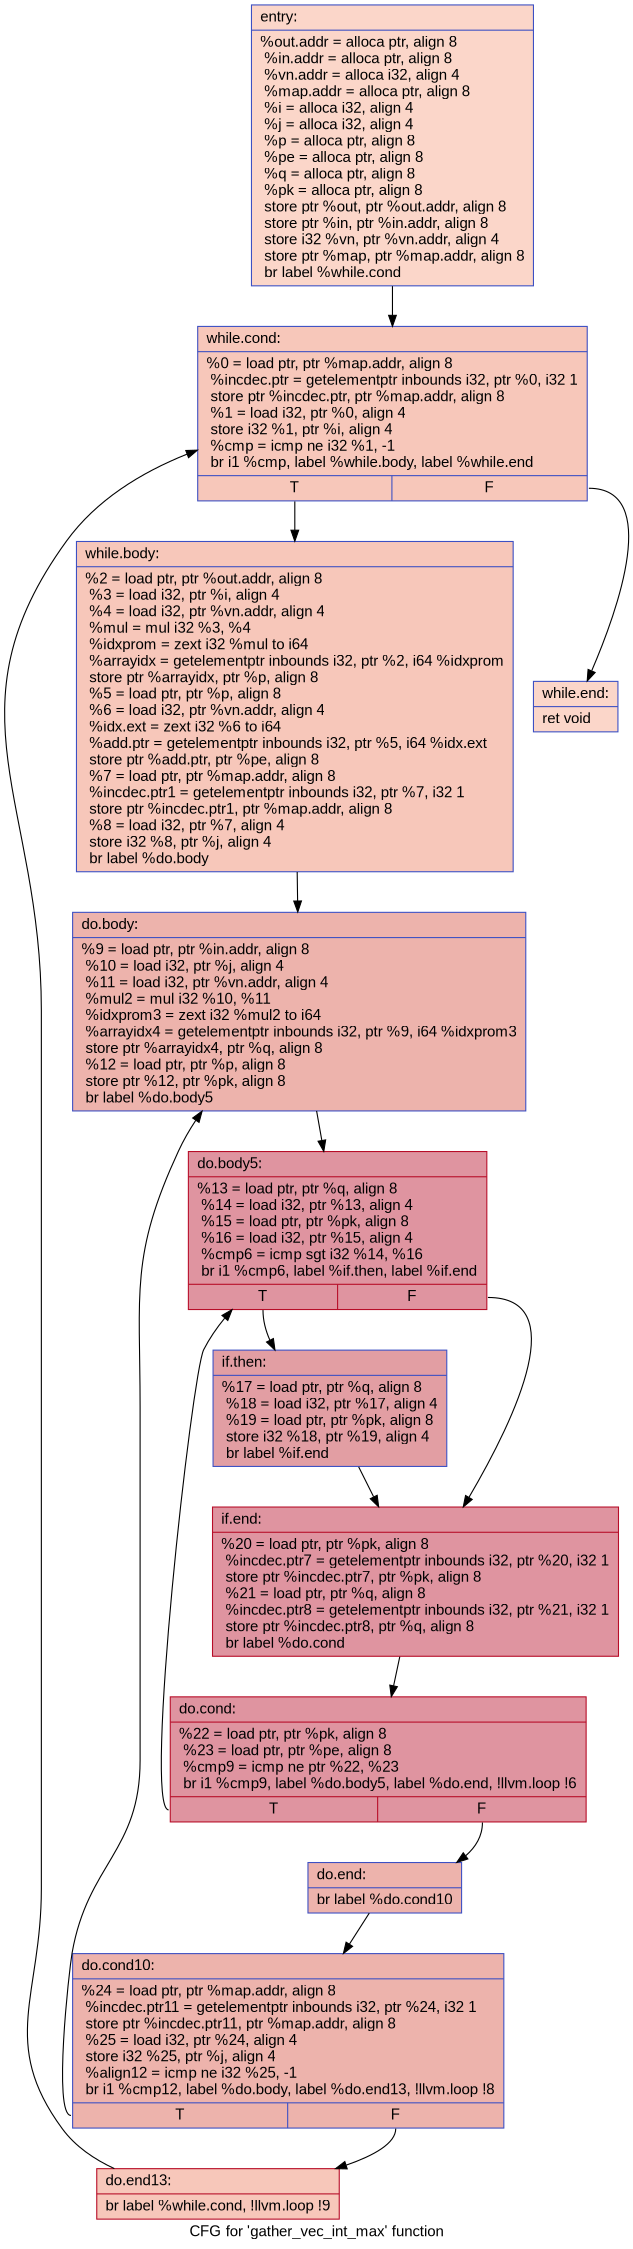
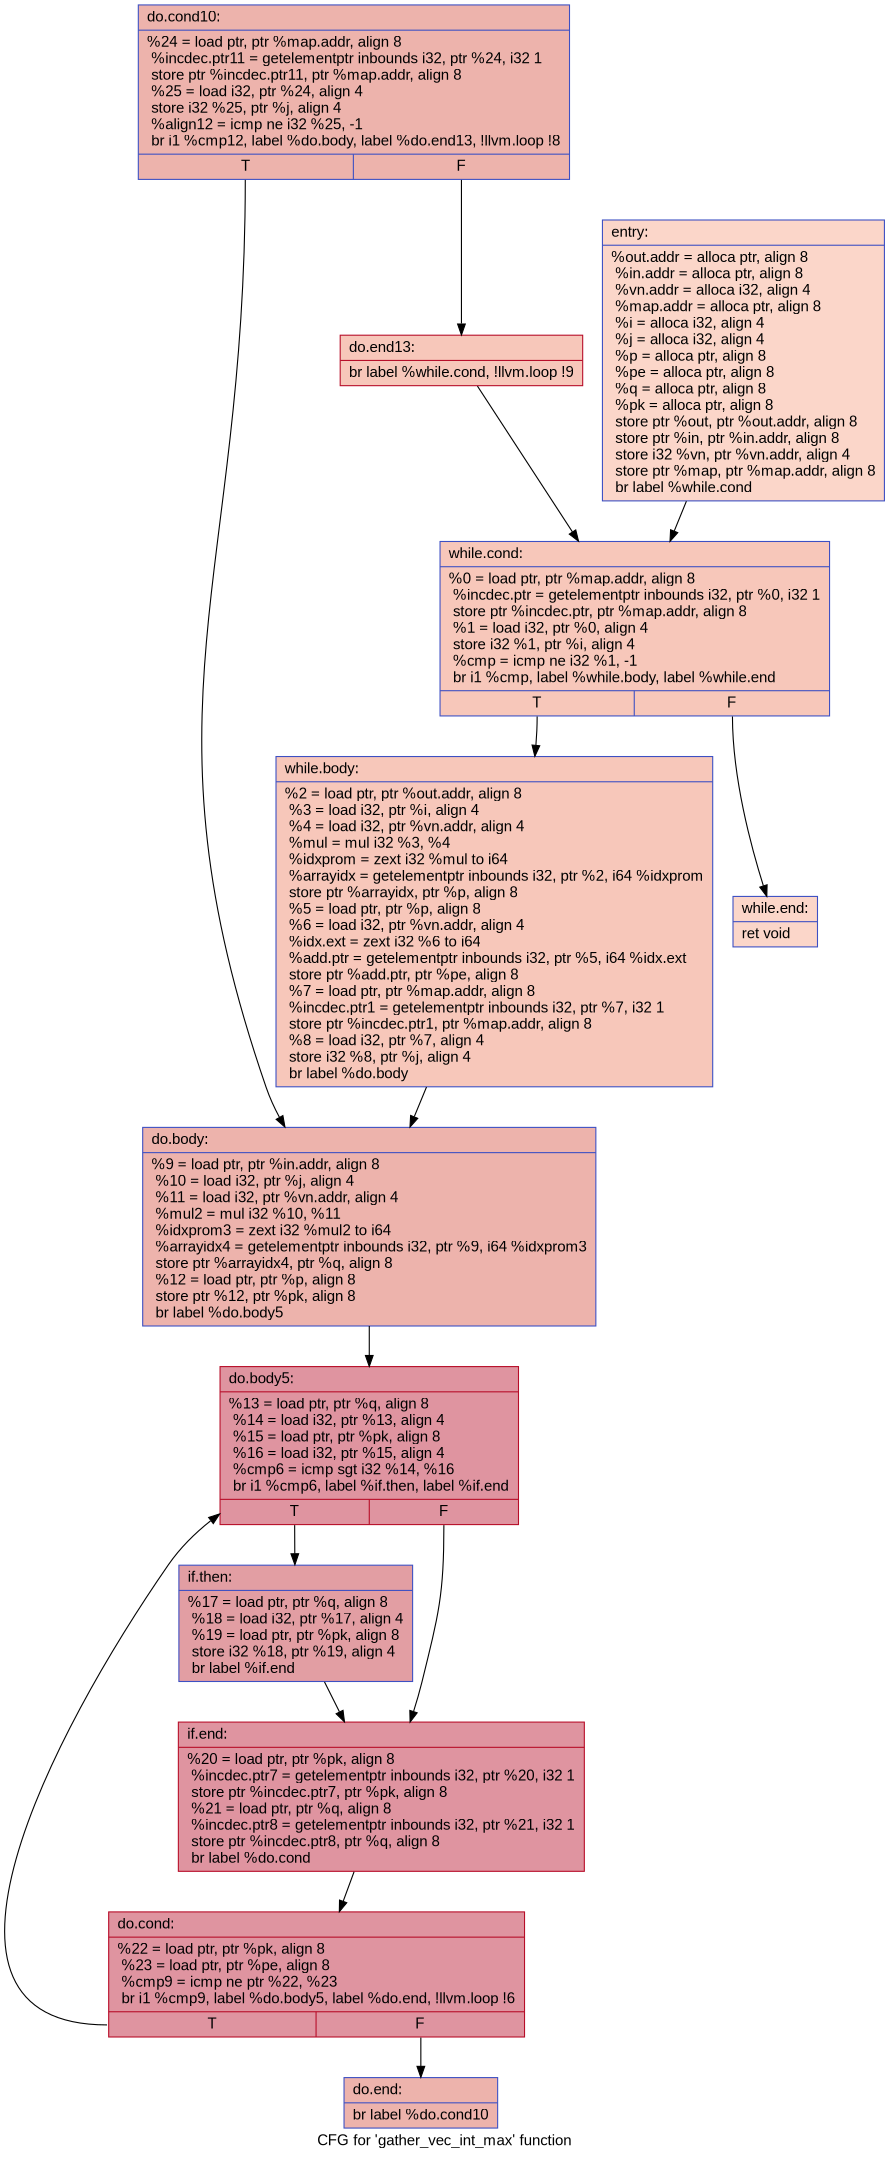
(359, 1929) -> none
